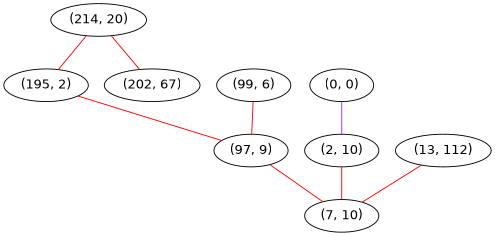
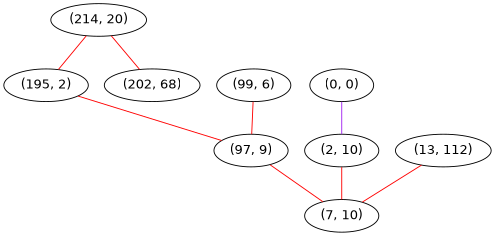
(152, 85) -> (152, 85)
